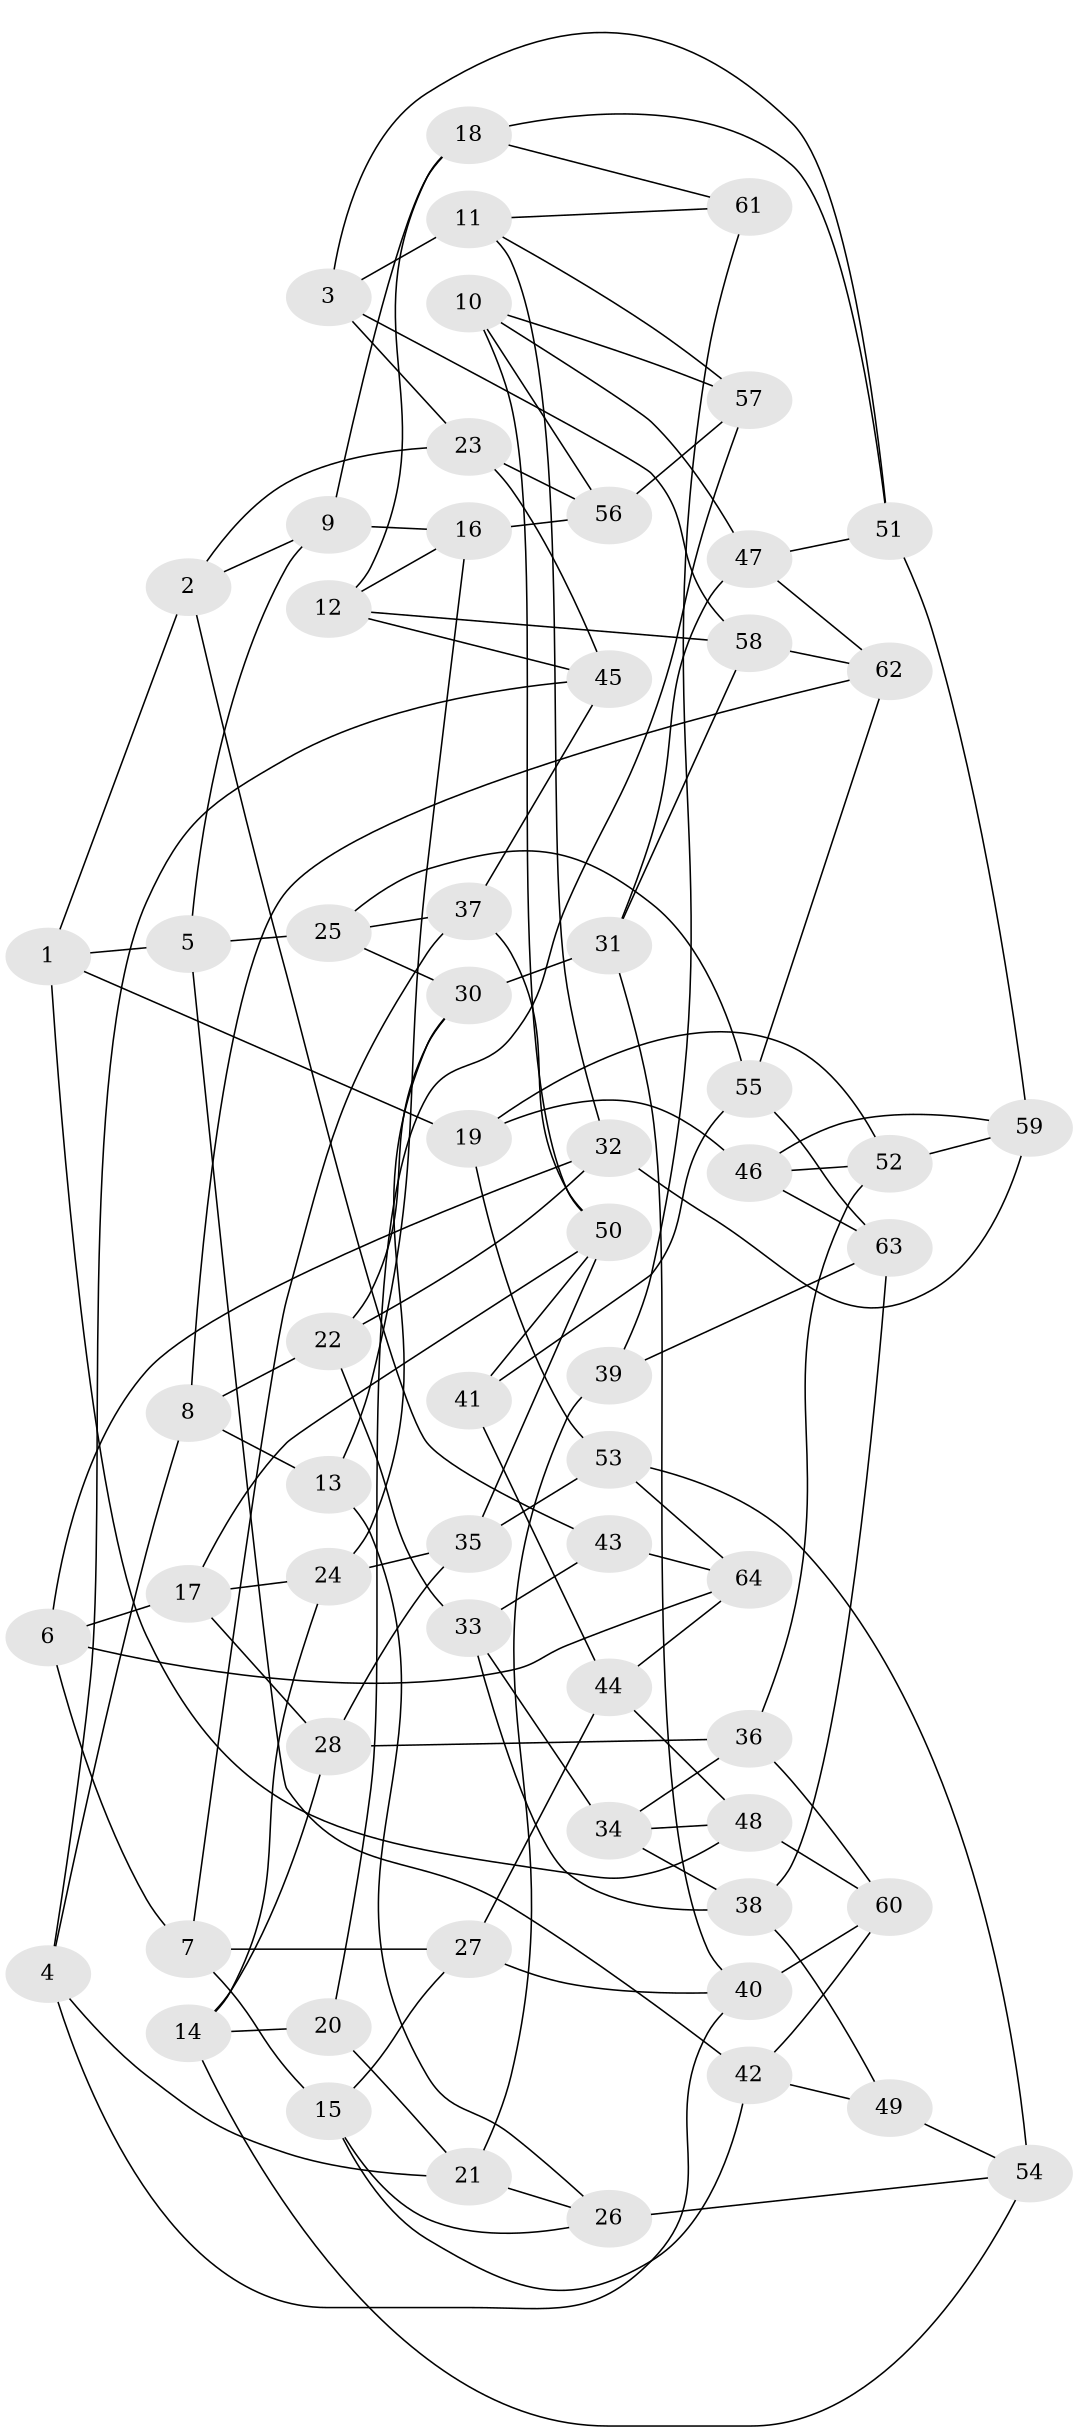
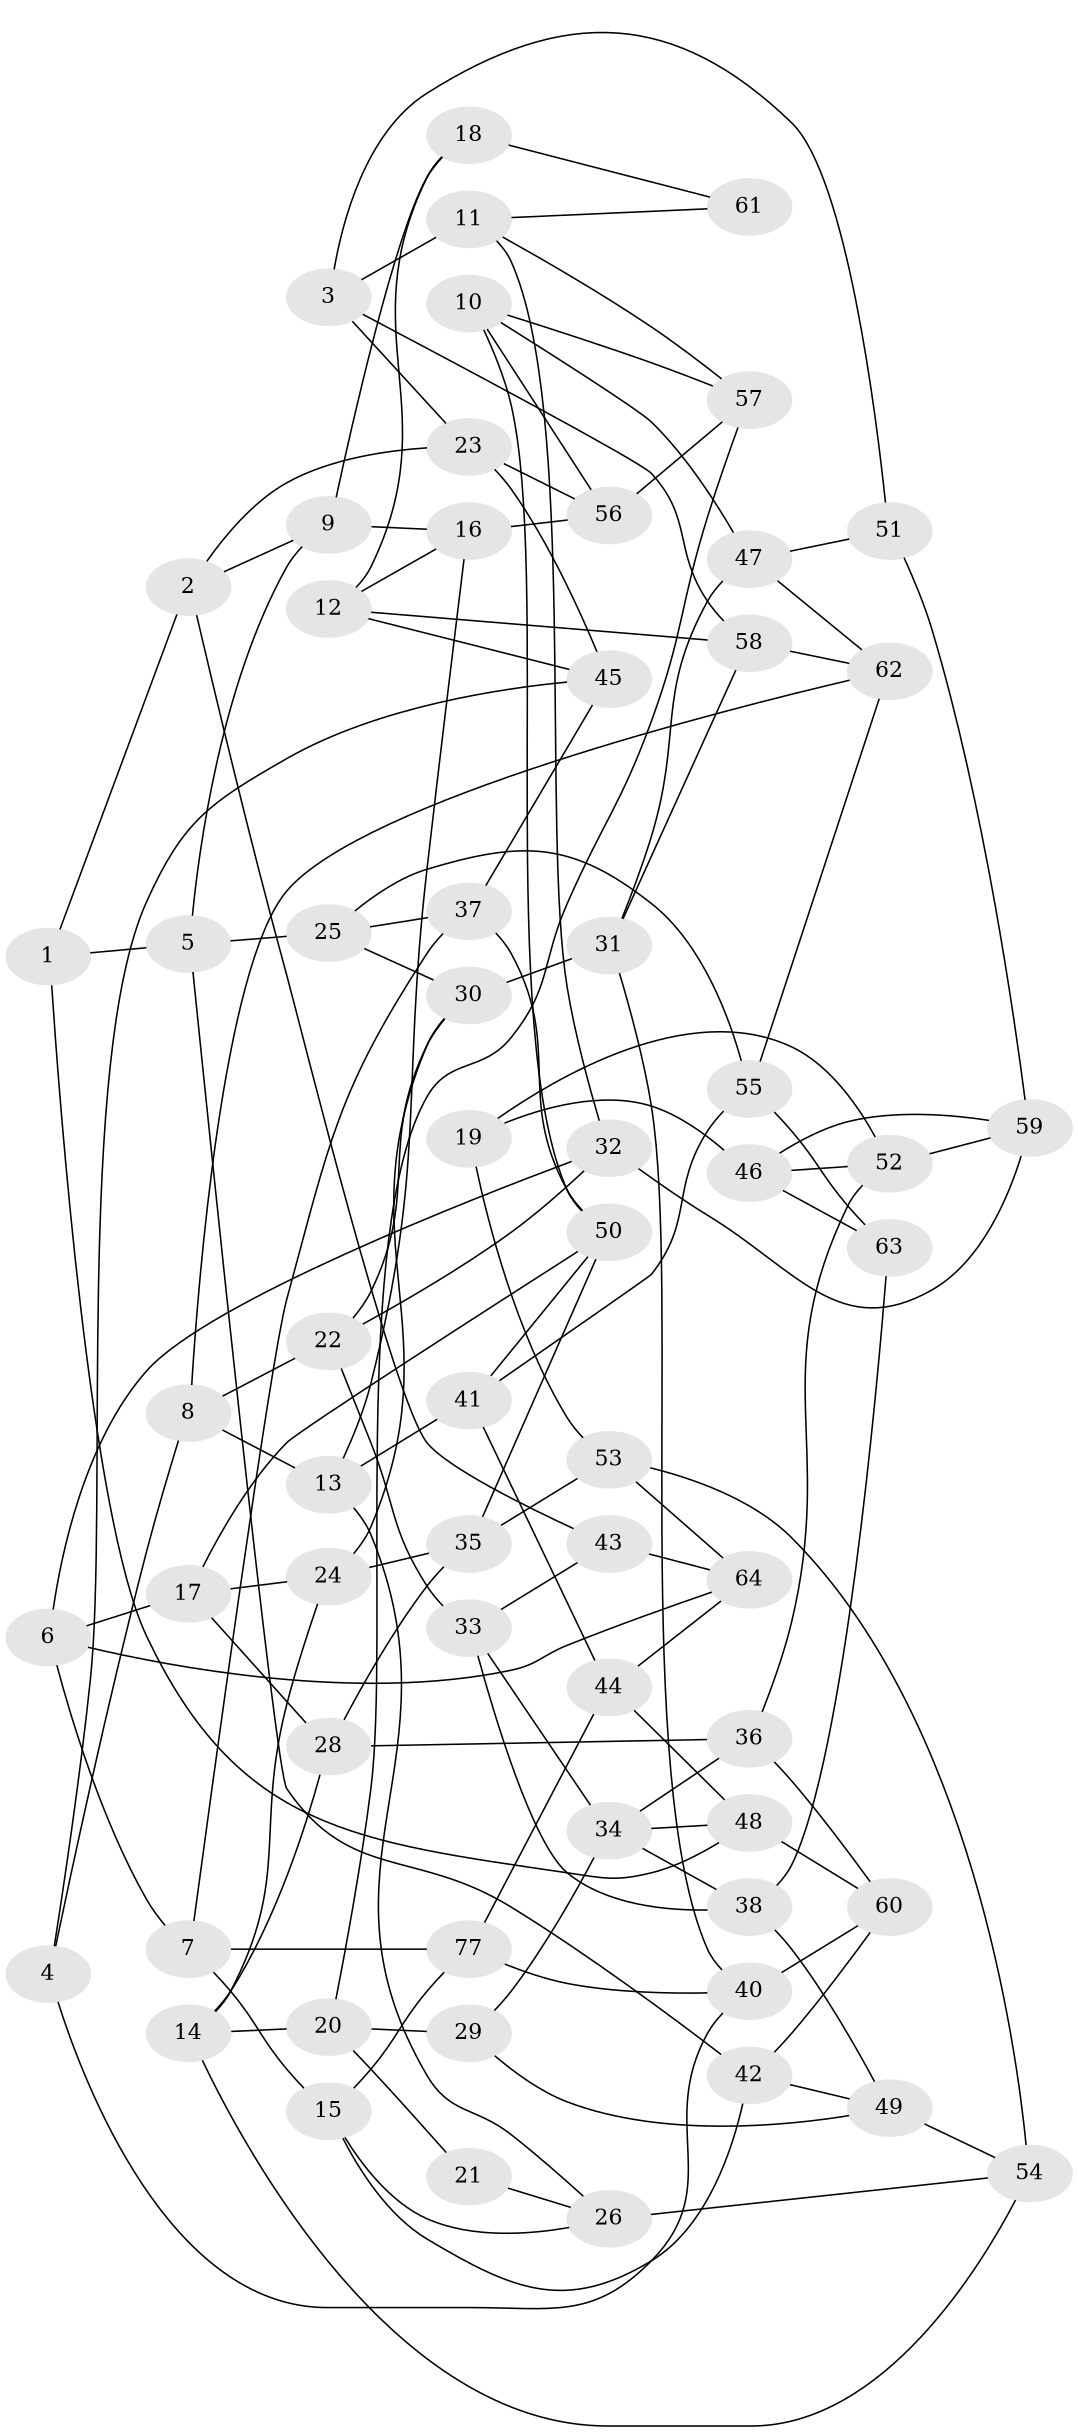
(810, 189) -> none
(258, 1048) -> none
(609, 1376) -> none
none -> (407, 1438)
(469, 1949) -> (469, 1949)
none -> (469, 2033)
(227, 2130) -> none
